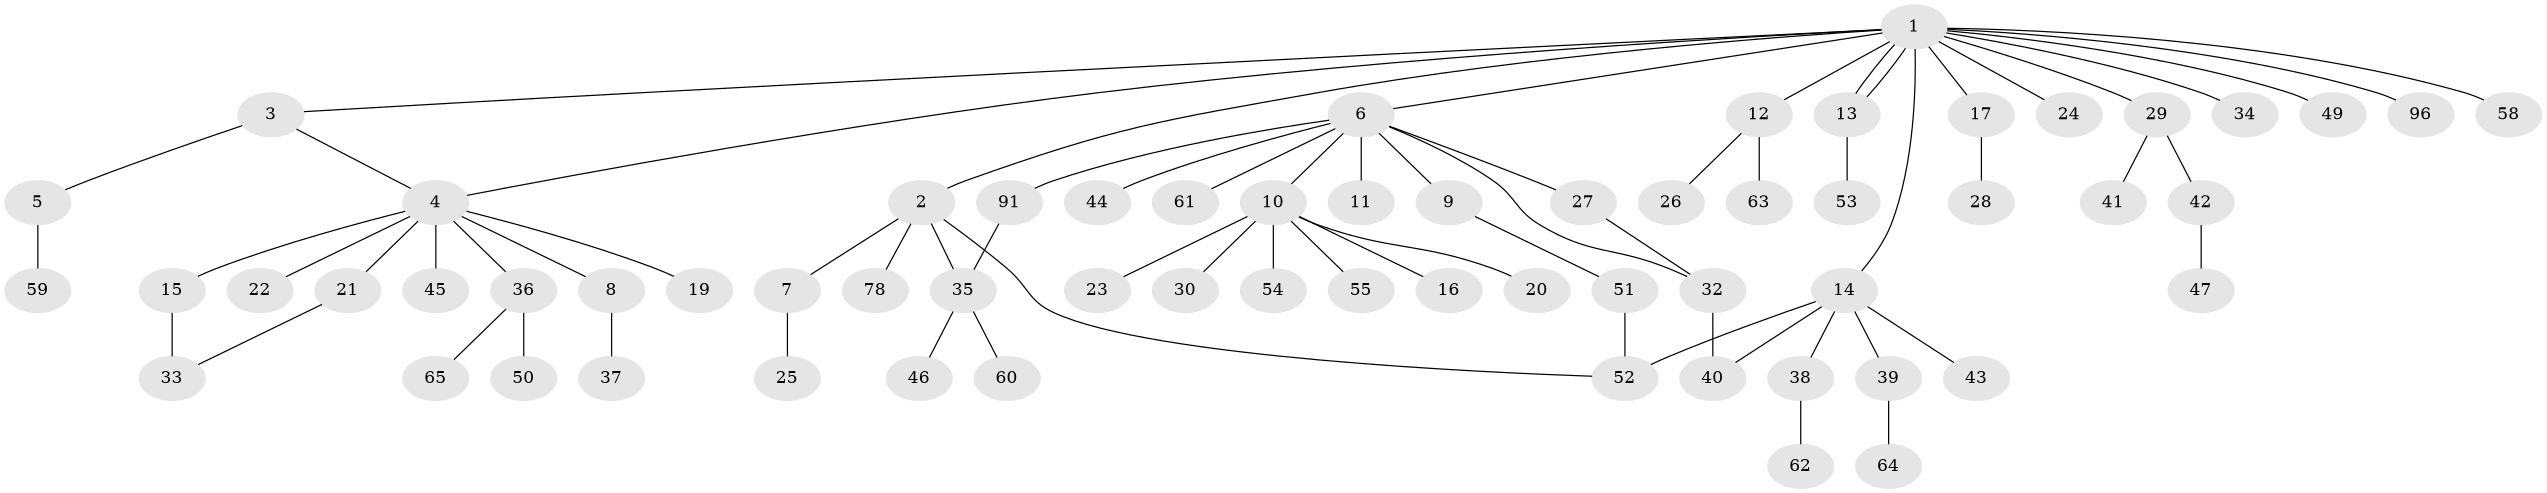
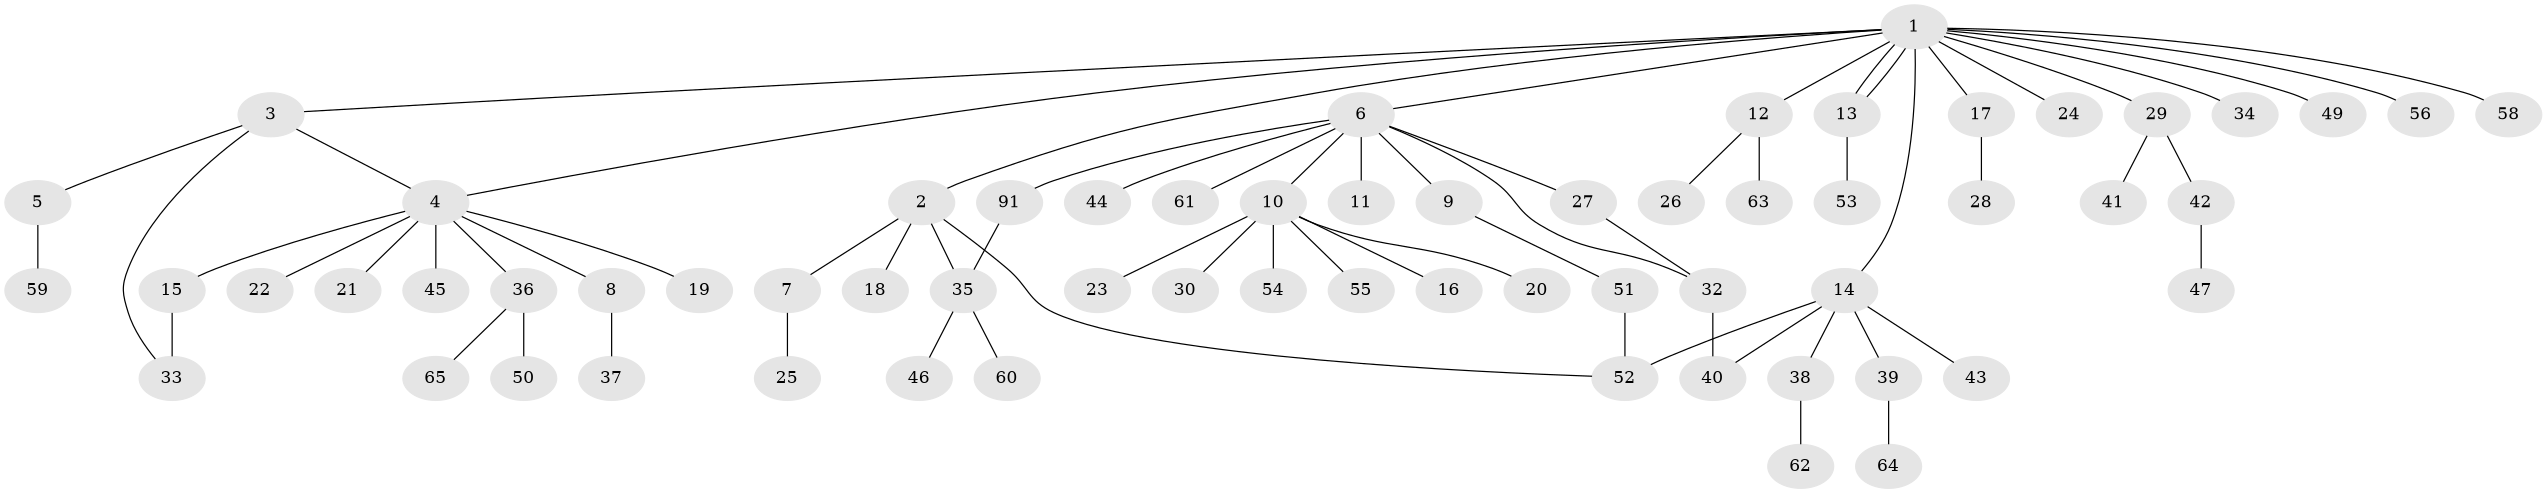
(2421, 115) -> (2421, 115)
(875, 291) -> (875, 291)
(260, 334) -> (149, 231)
